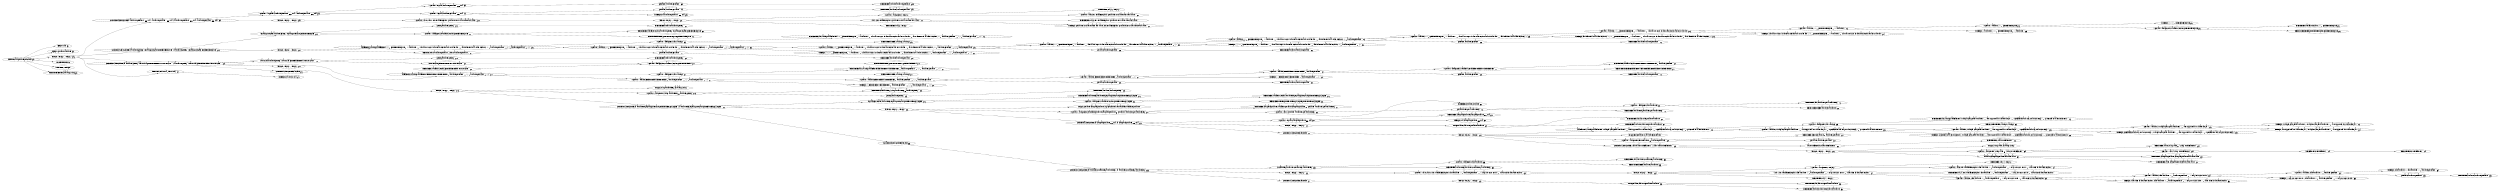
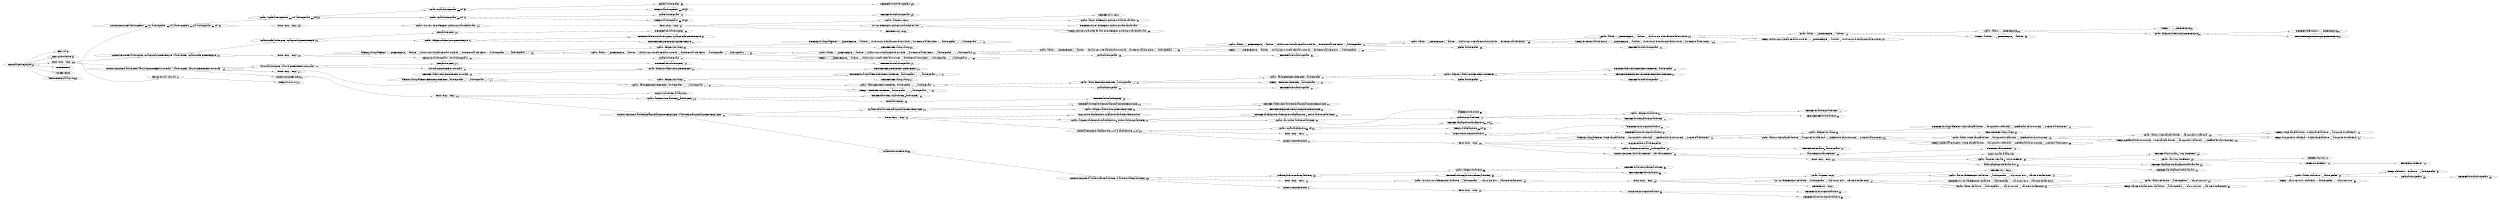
none -> (671, 10)
(1823, 141) -> none
none -> (2318, 158)
